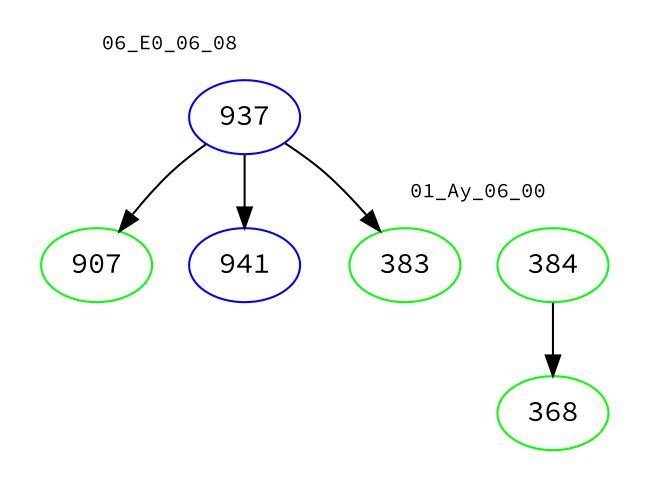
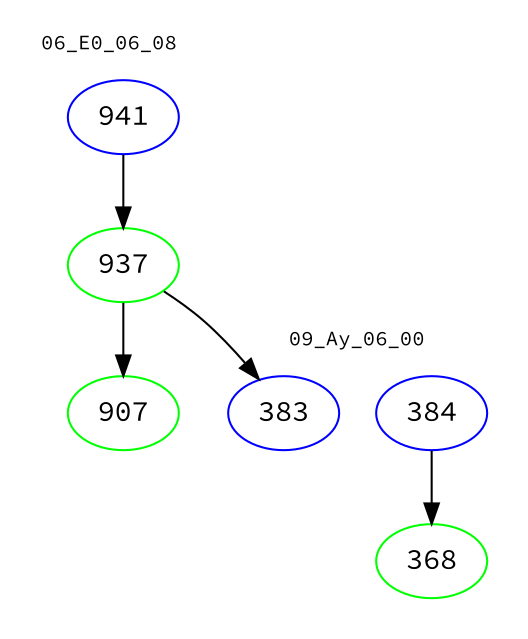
(245, 117) -> (123, 265)
(245, 181) -> (123, 181)
(479, 192) -> (358, 340)
(405, 265) -> (284, 413)
(553, 265) -> (432, 413)
